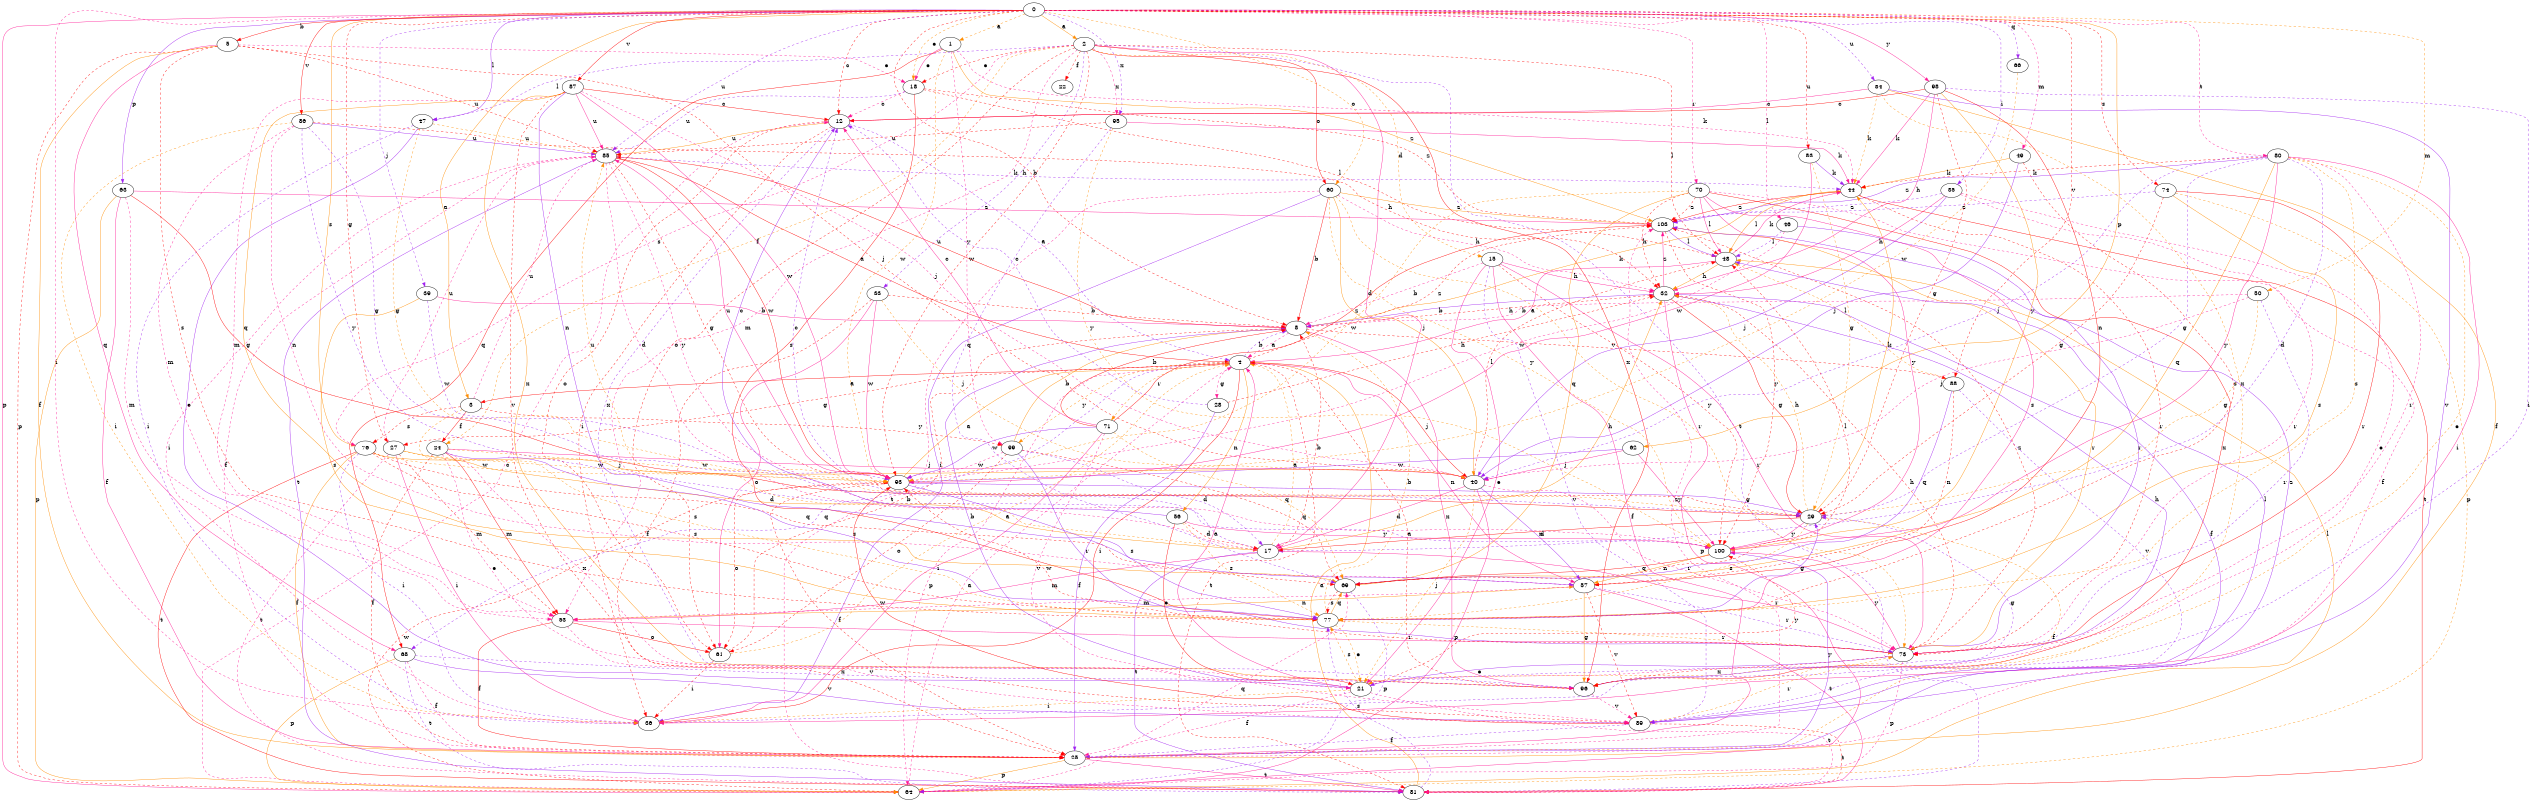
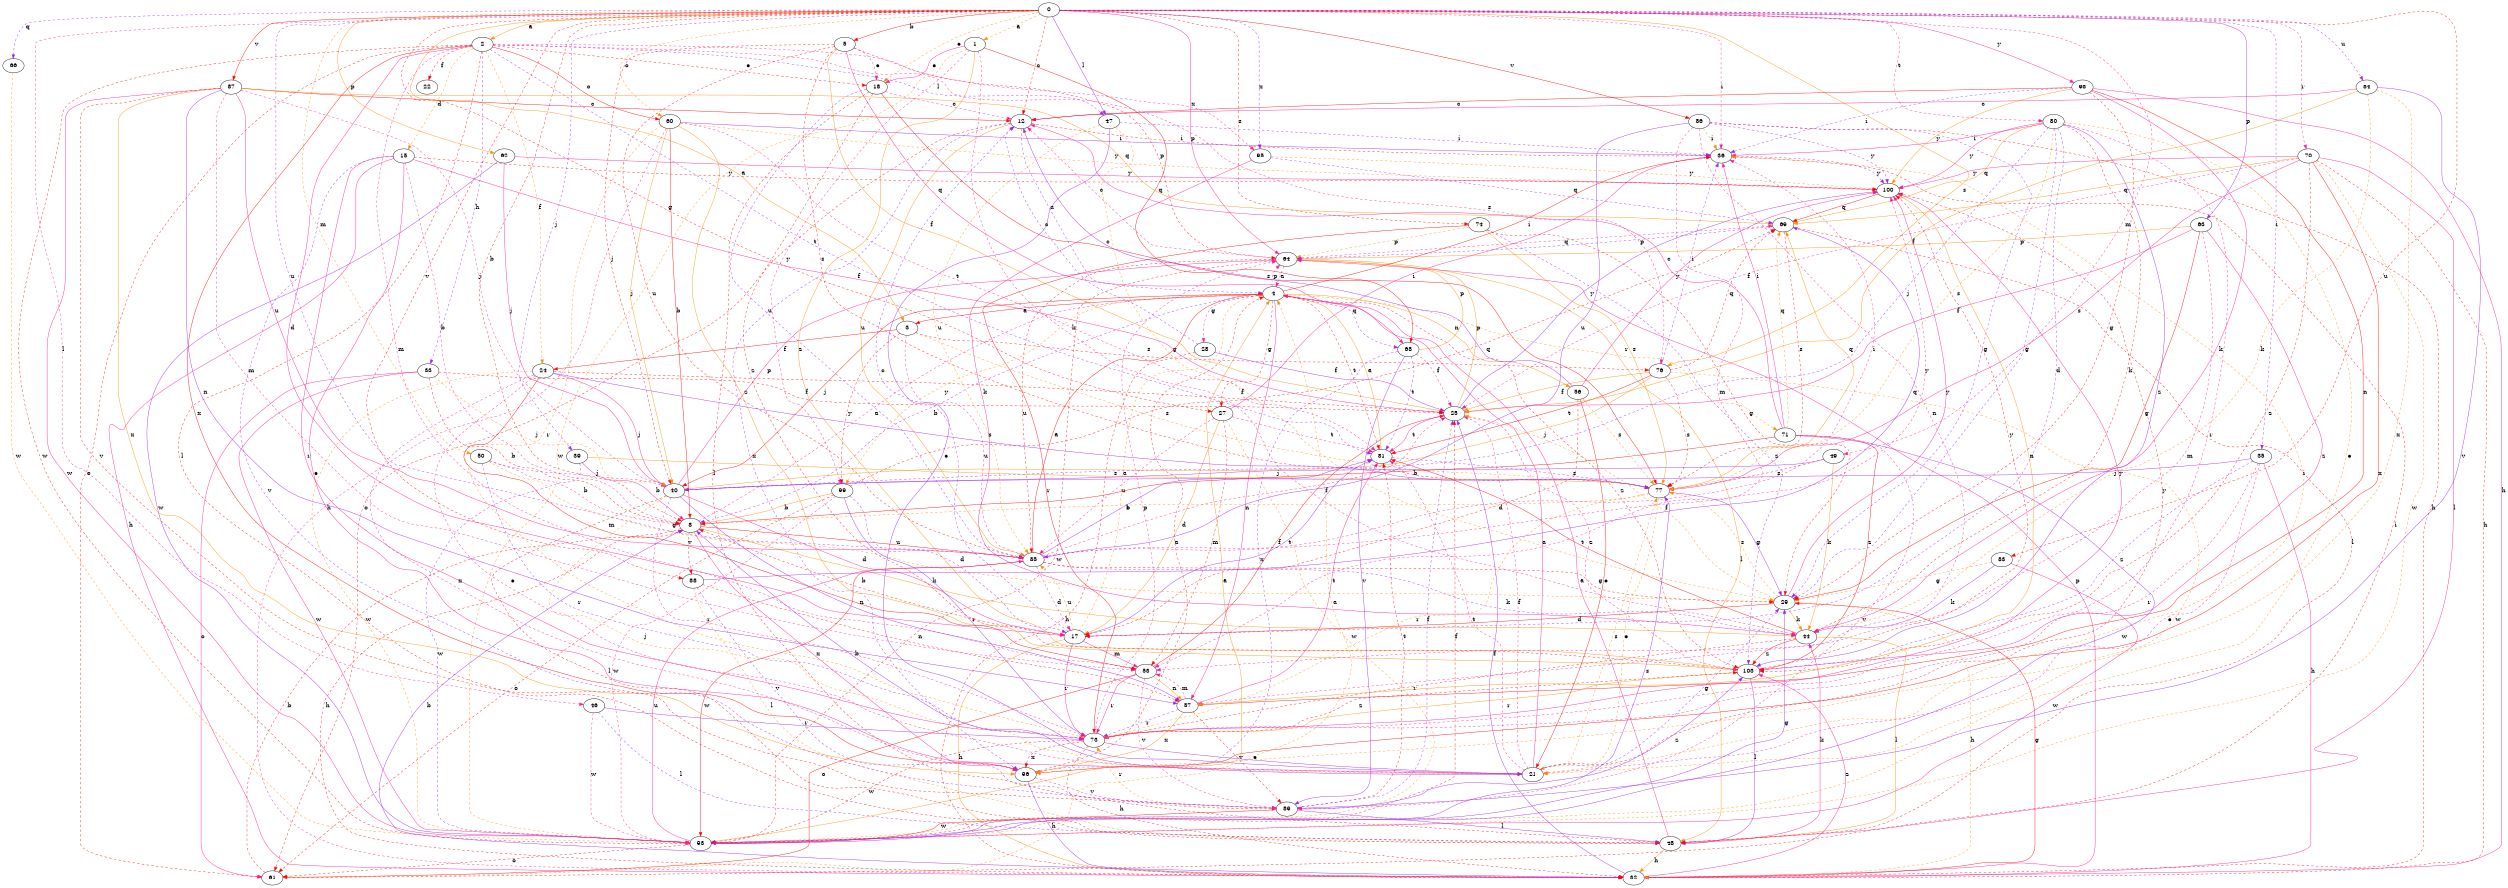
(863, 139) -> (1030, 329)
none -> (1809, 159)
(1586, 637) -> (1166, 740)
